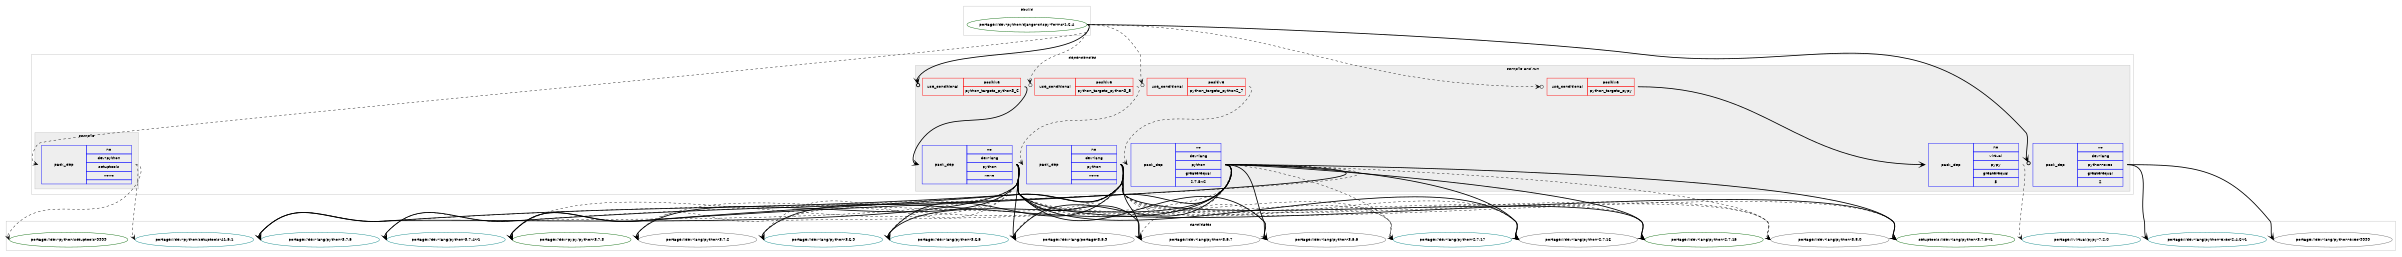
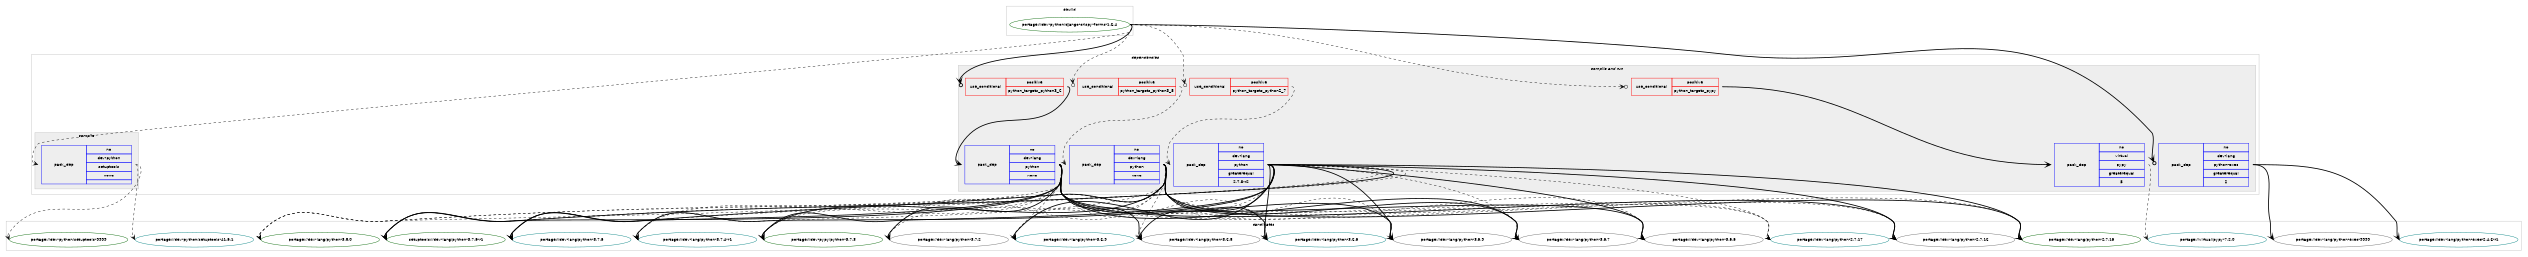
(1075, 240) -> (1452, 240)
none -> (1201, 240)
(1830, 240) -> (320, 240)
